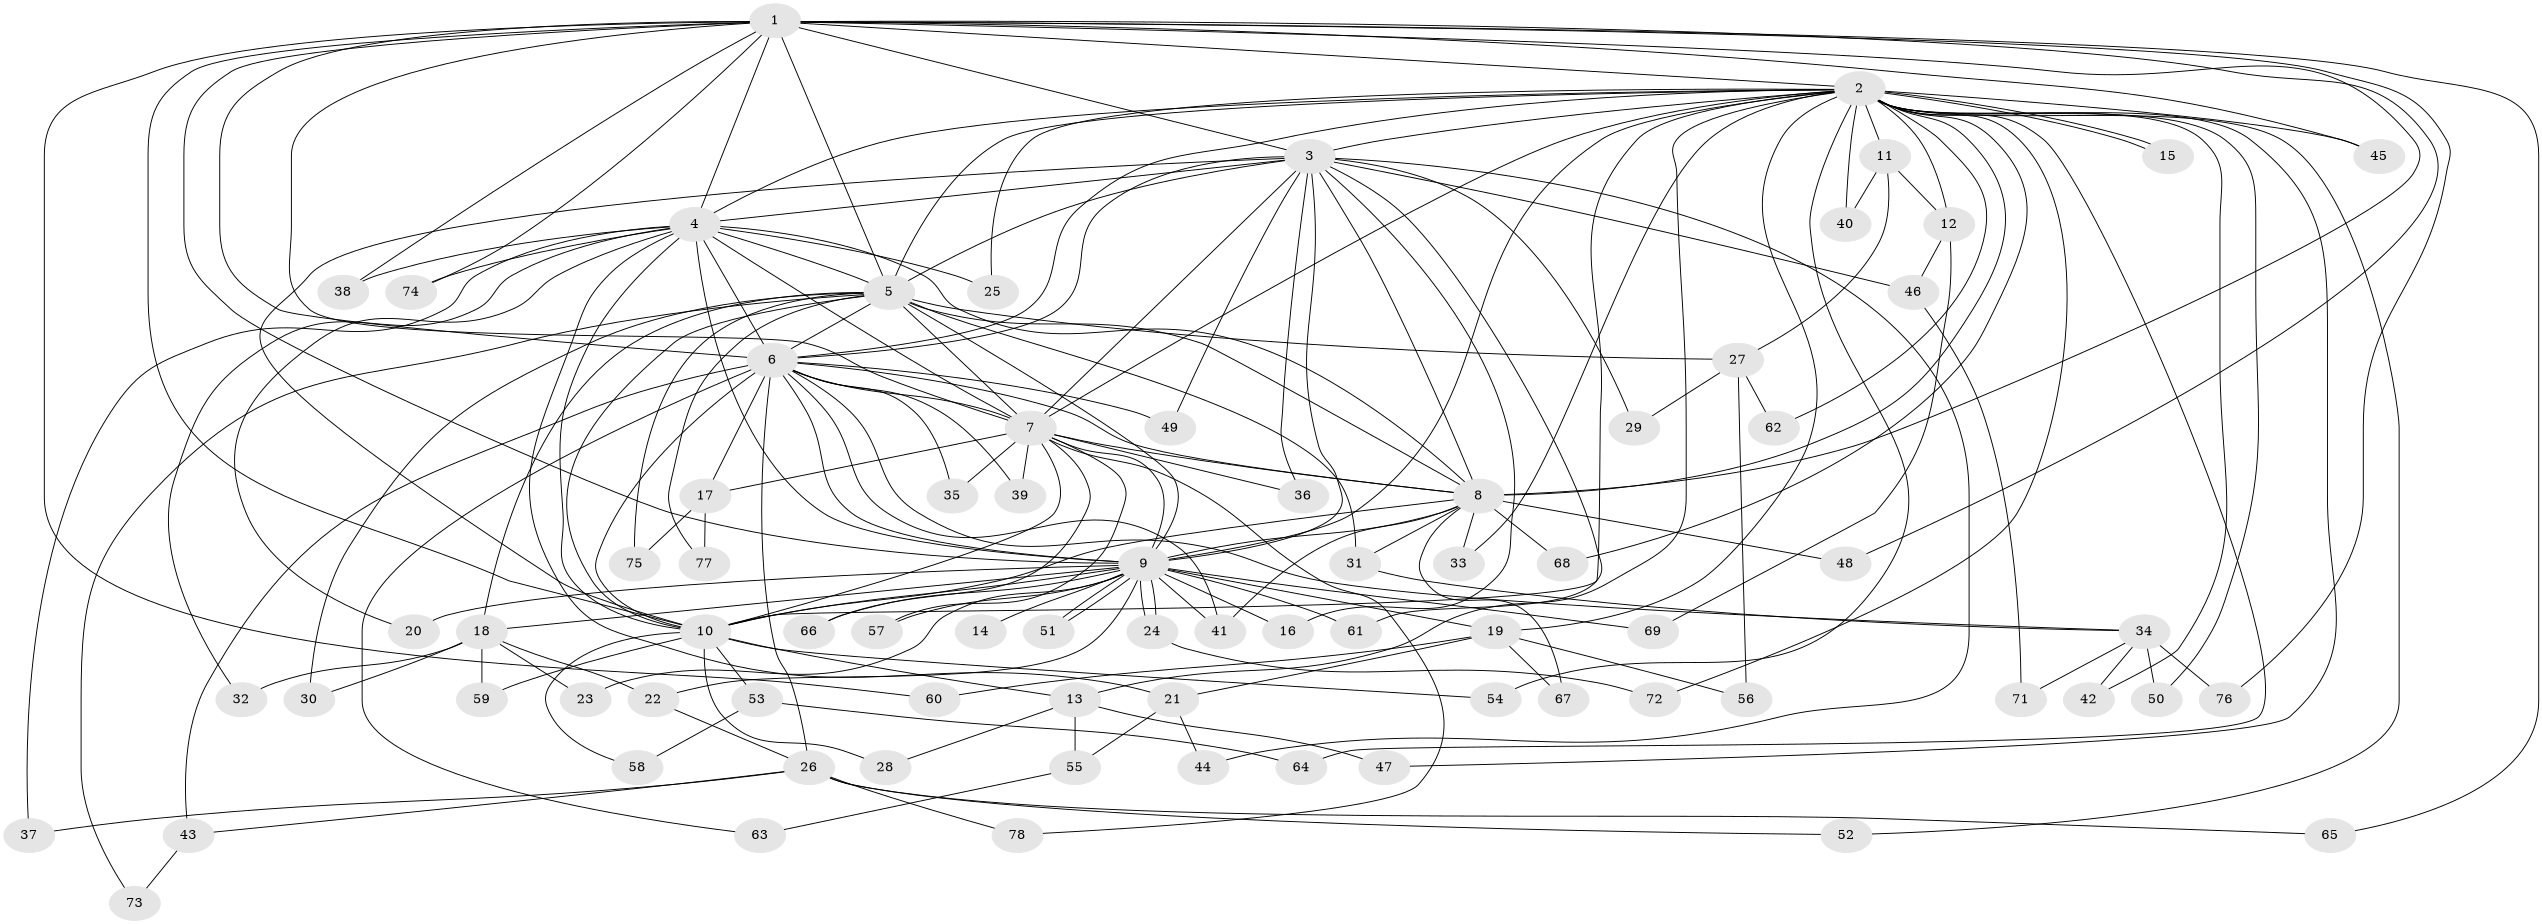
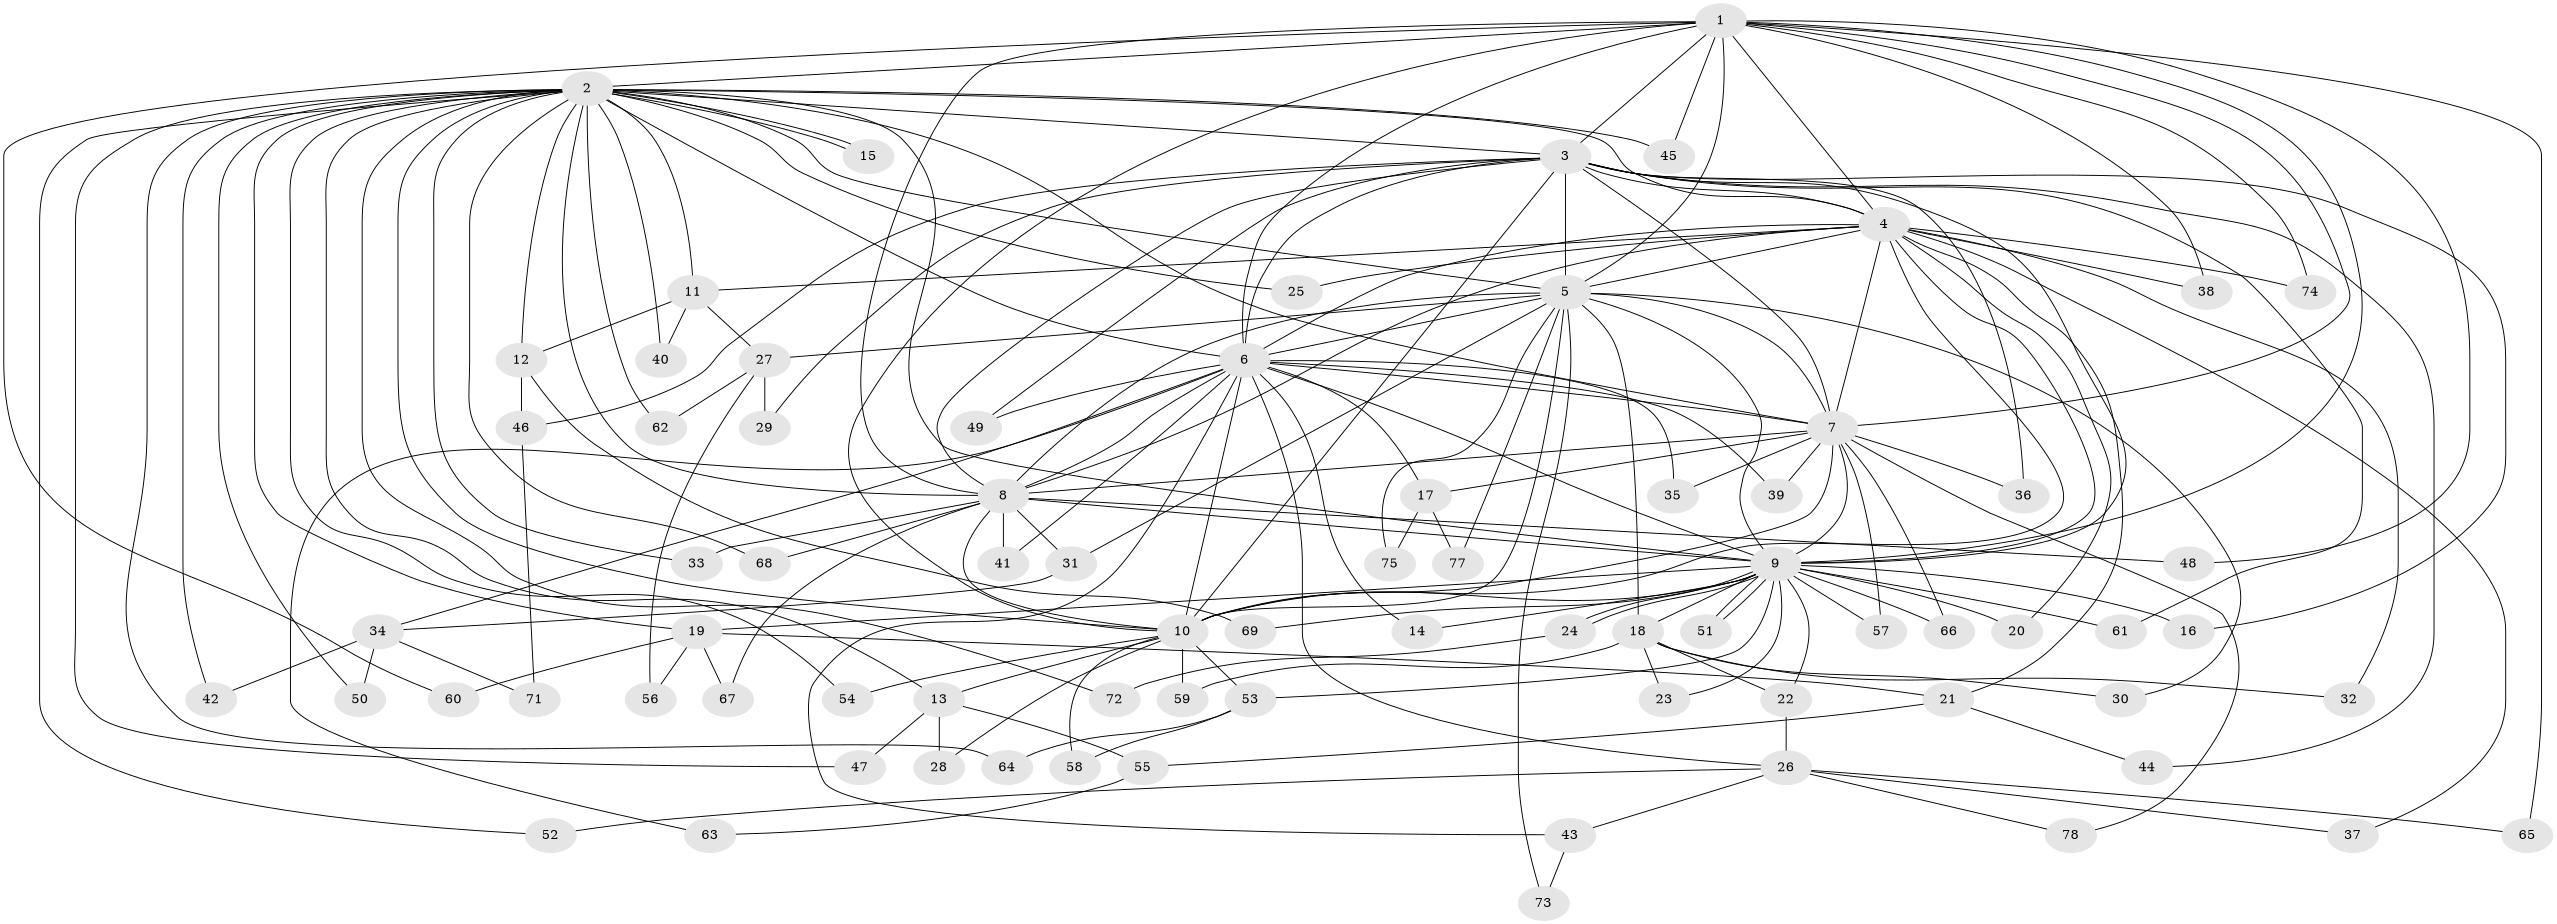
none -> (1260, 260)
none -> (1323, 501)
(1182, 598) -> (1548, 680)
(2225, 700) -> none
